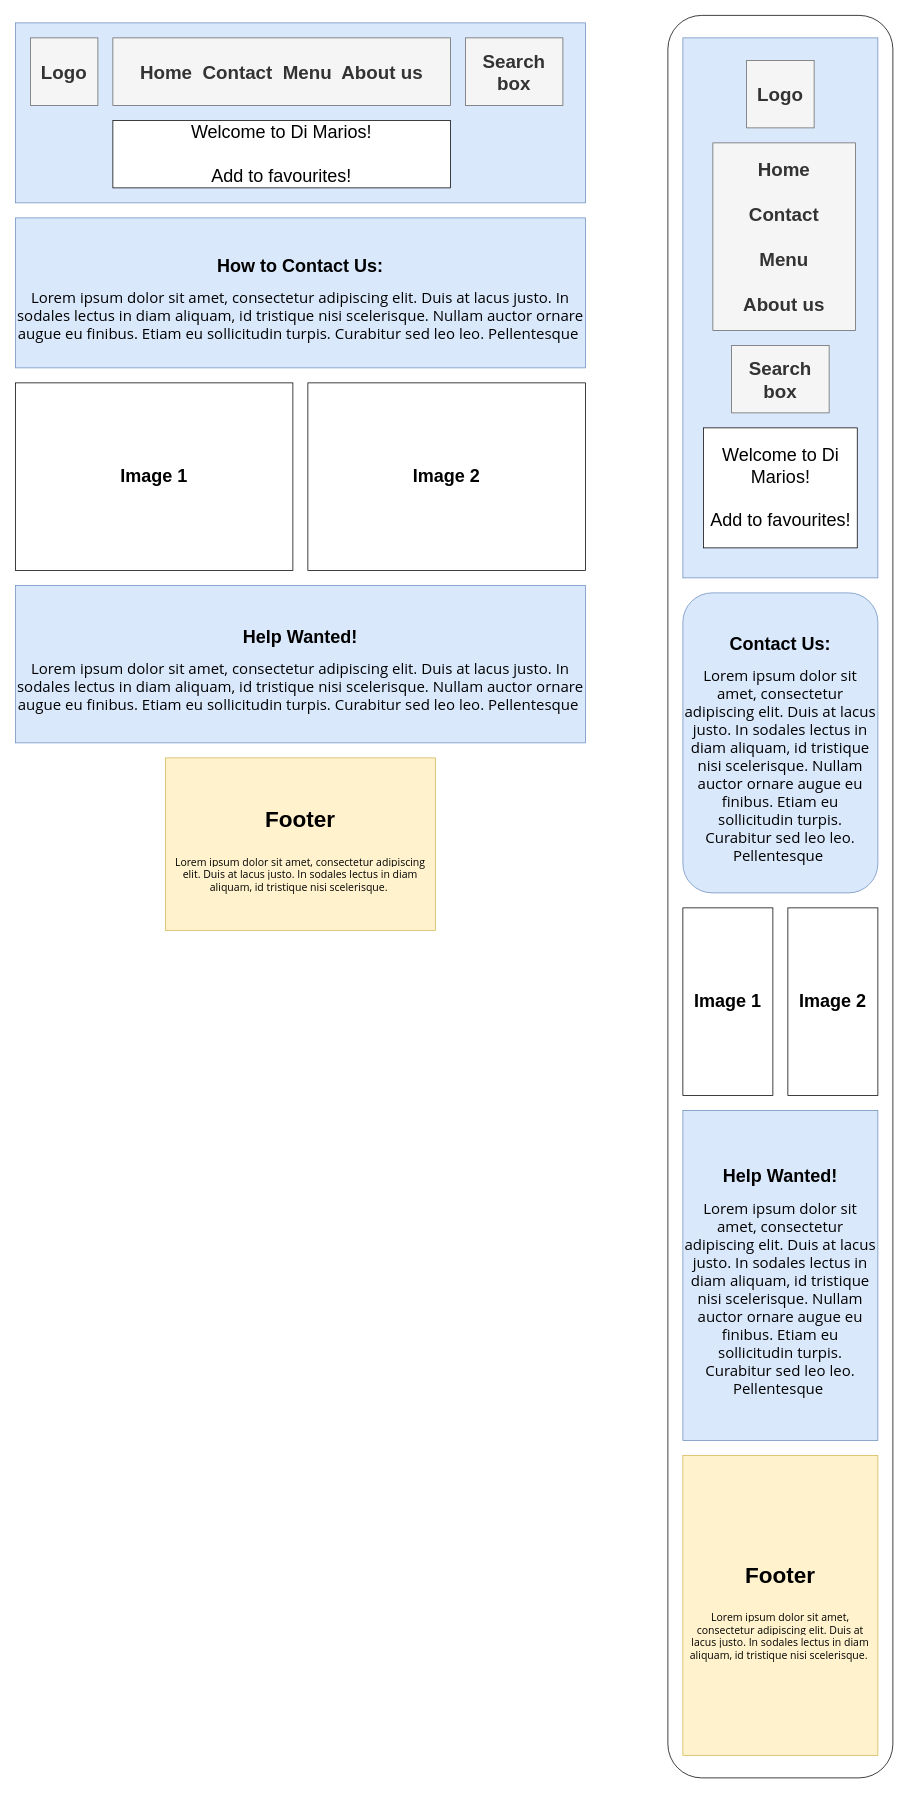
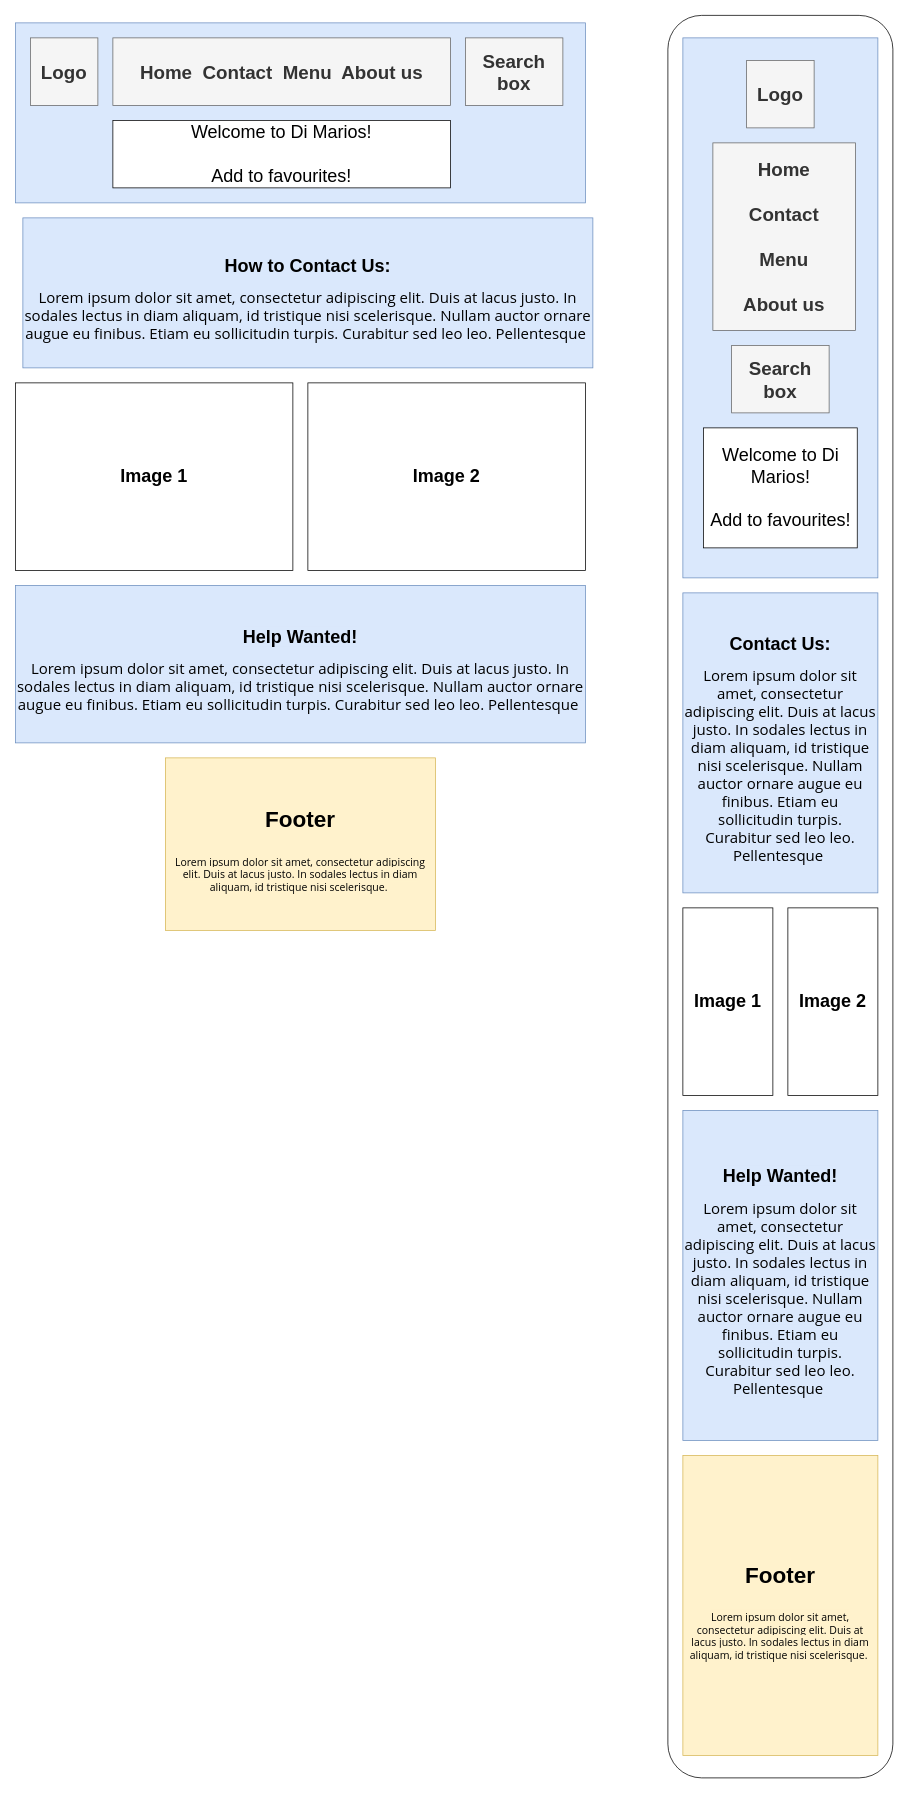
(300, 293) -> (308, 293)
(780, 743) -> (780, 743)
